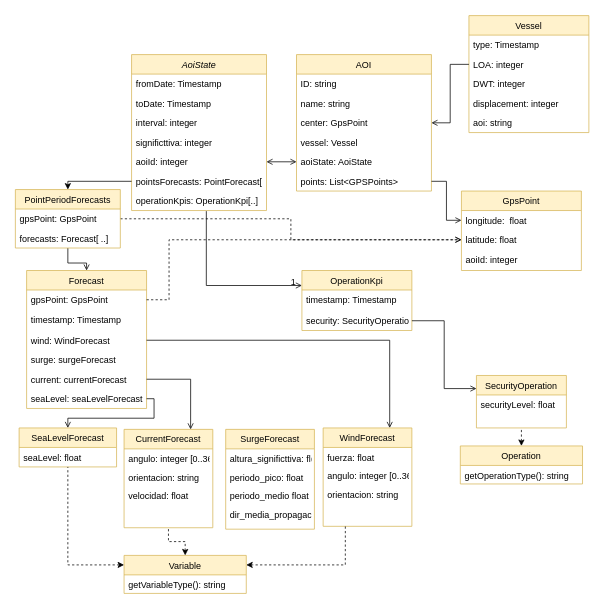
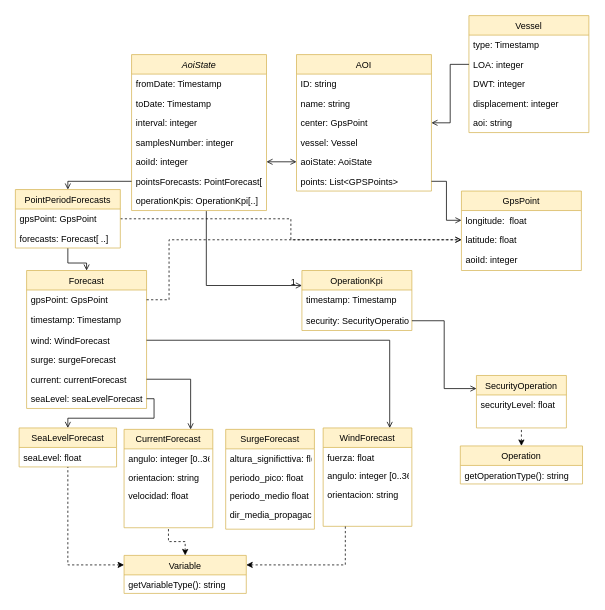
(183, 143) -> (187, 143)
(68, 181) -> (68, 182)
